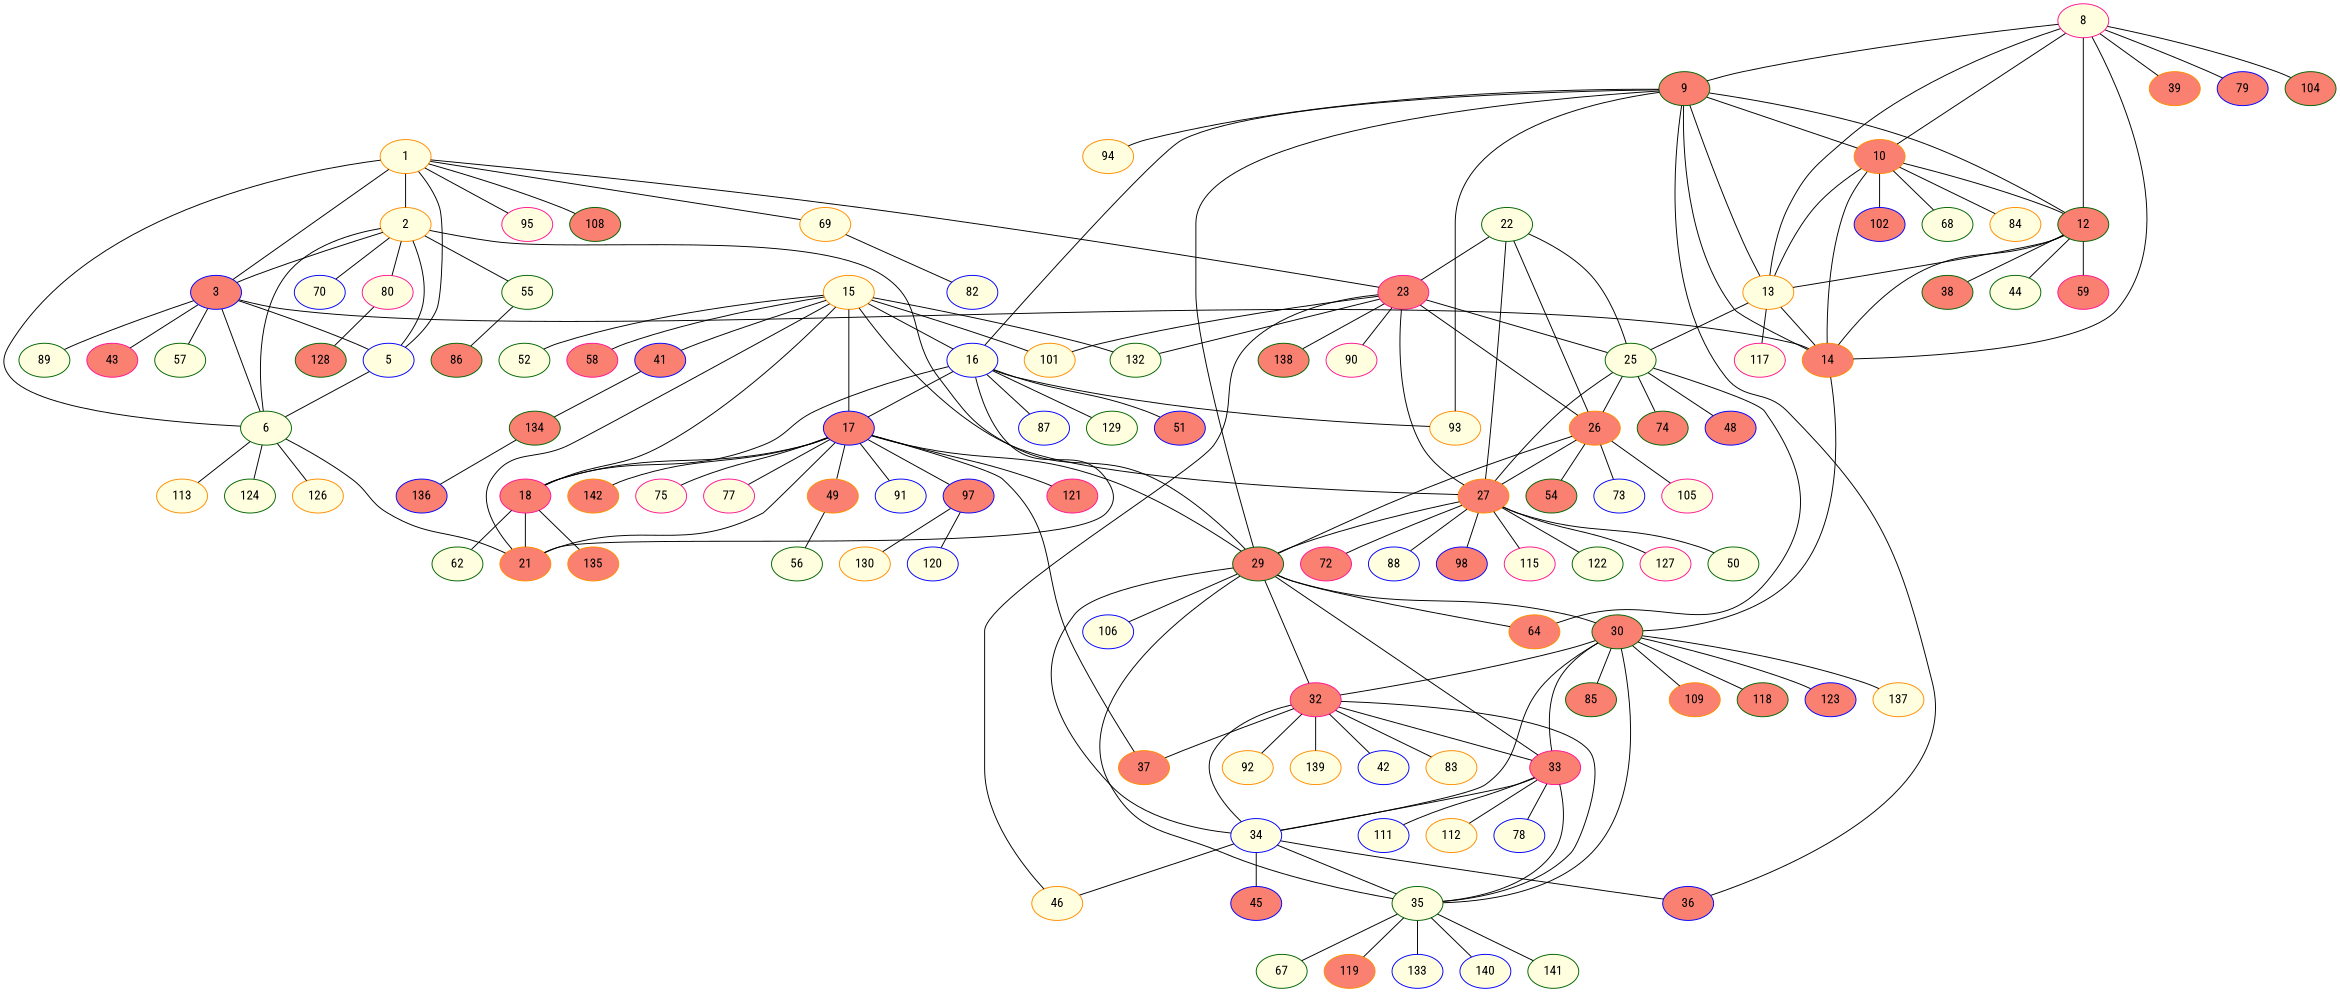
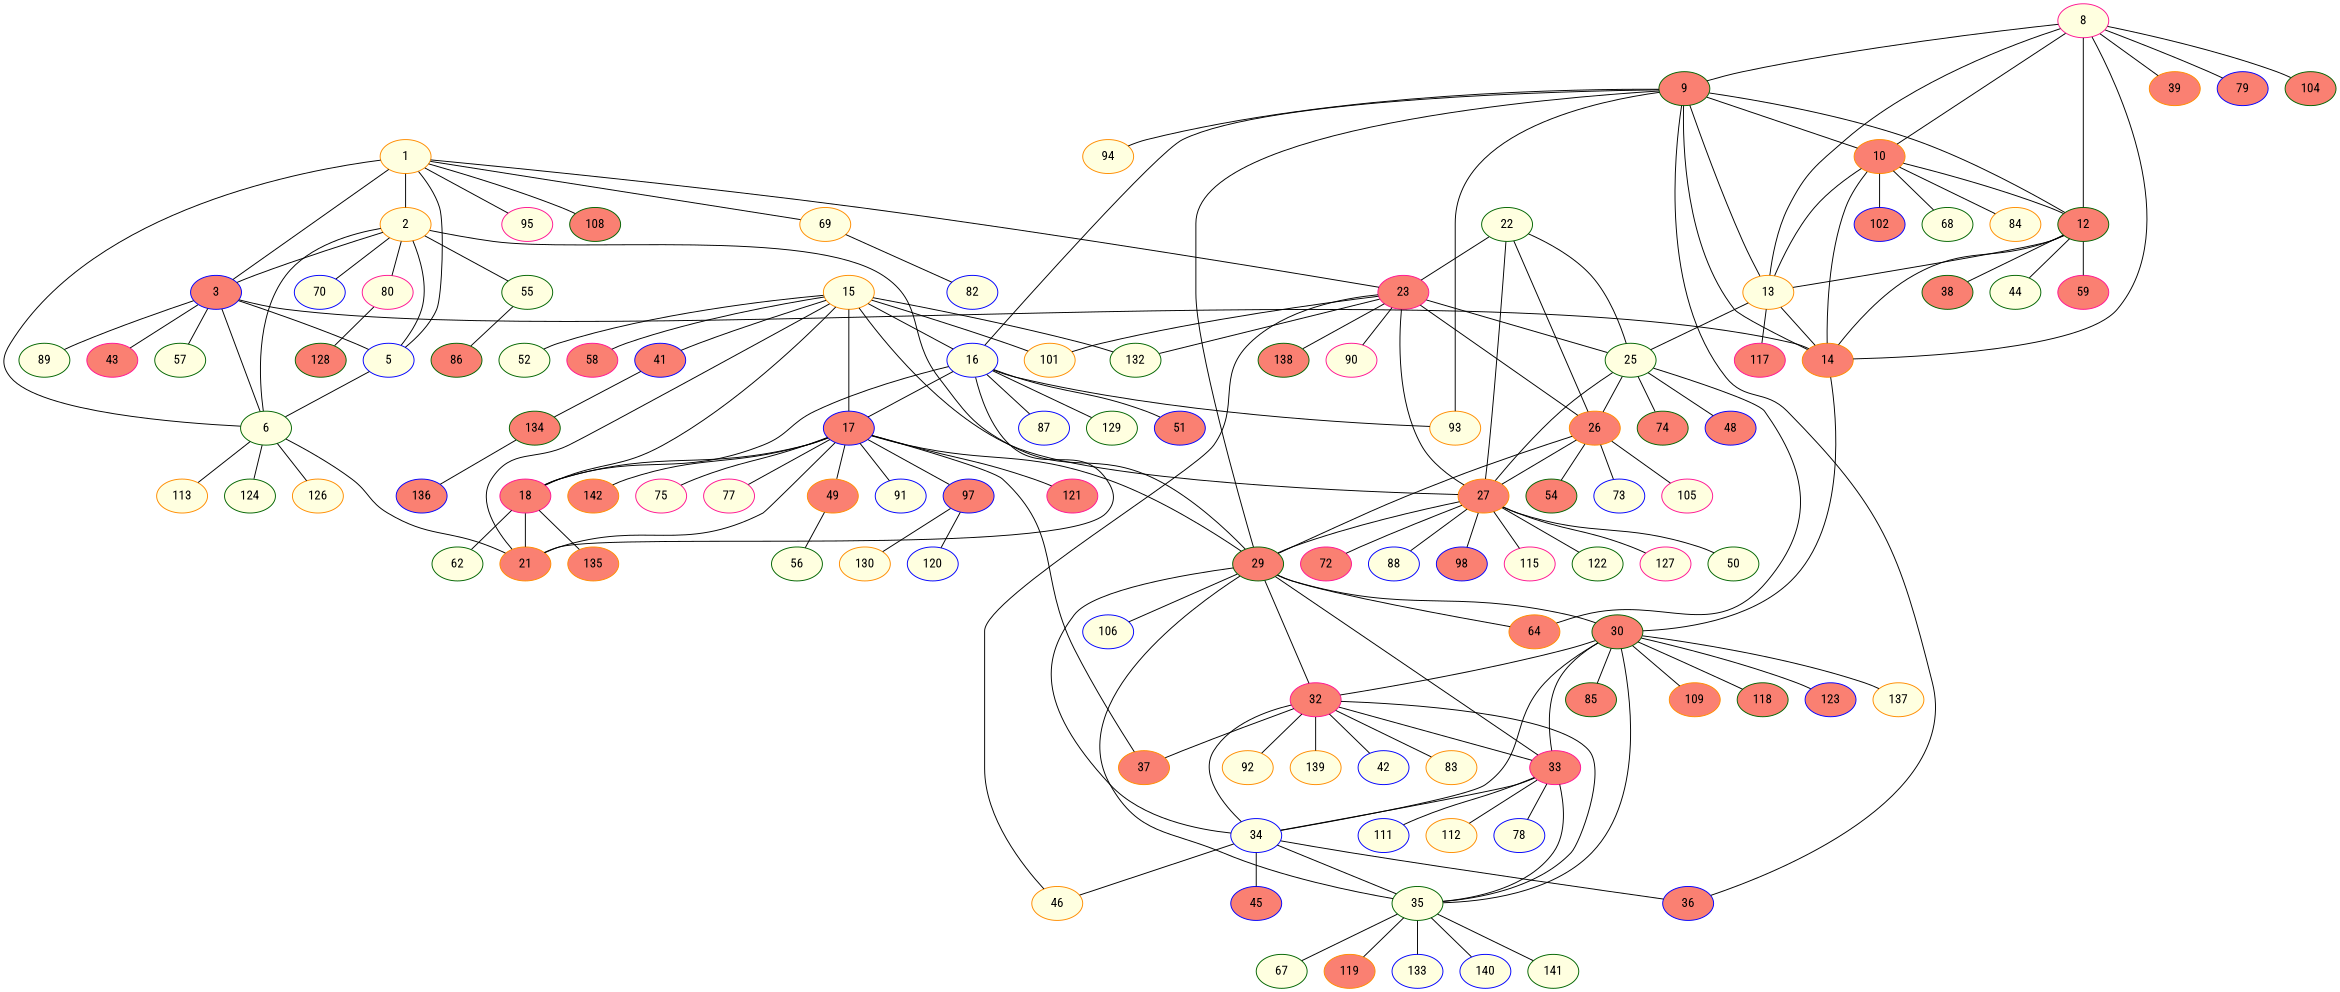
(1760, 360) -> (1760, 360)
